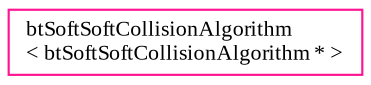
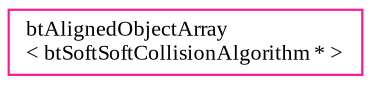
(185, 42) -> (185, 42)
